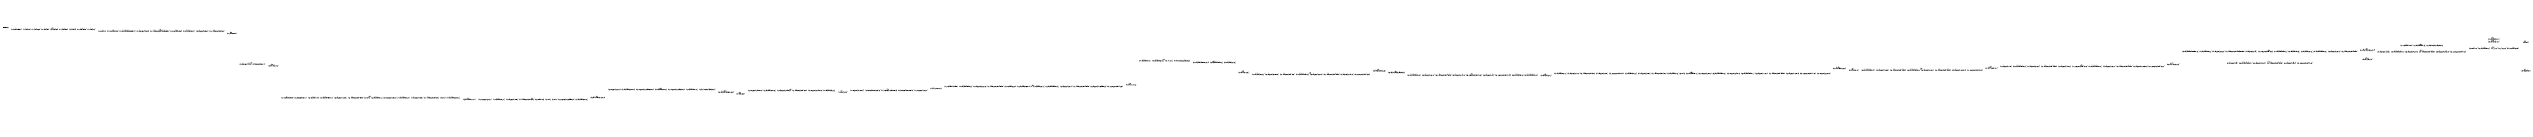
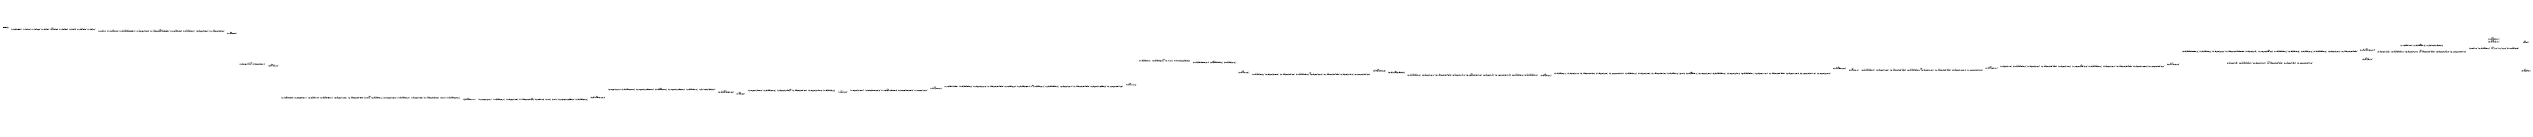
none -> (914, 92)
